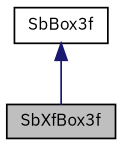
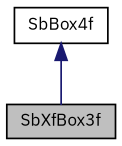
(61, 25) -> (61, 25)
